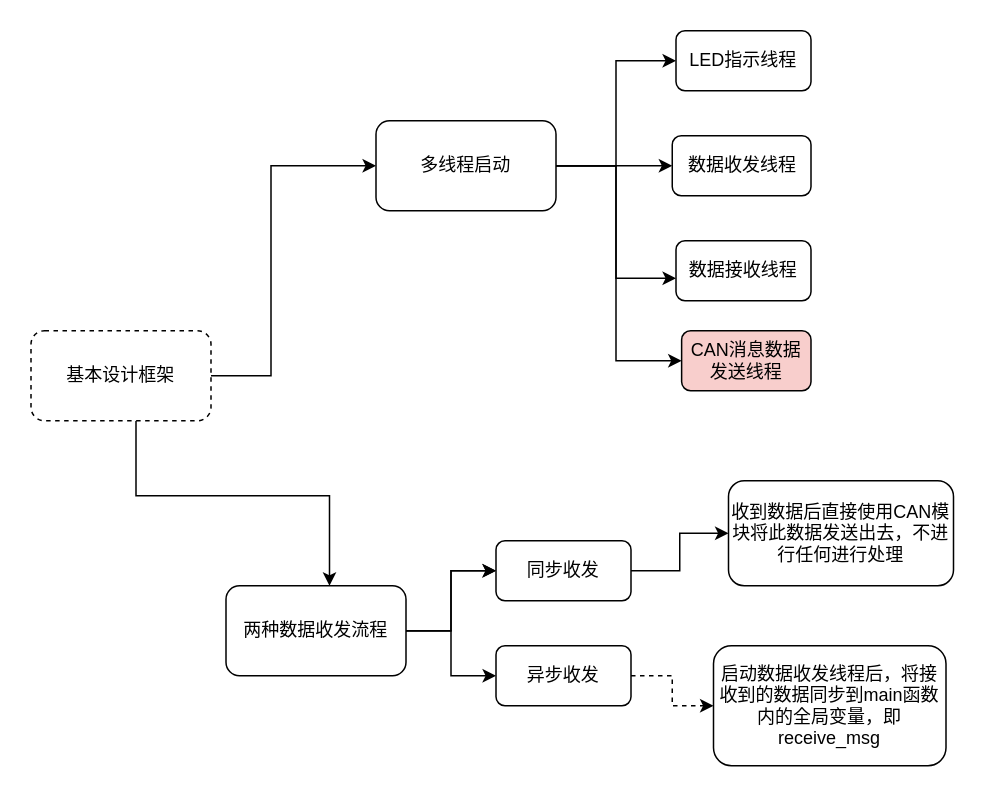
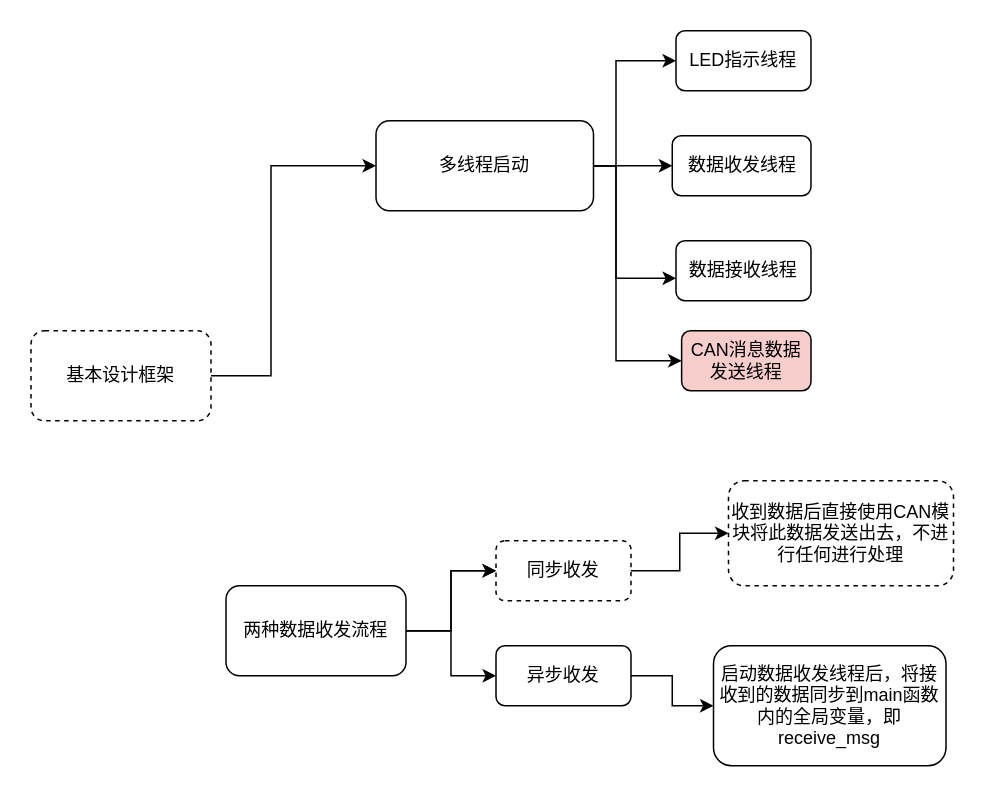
(466, 166) -> (485, 166)
(235, 496) -> none
(841, 533) -> (841, 533)
(563, 571) -> (563, 571)
(672, 686) -> (672, 686)
